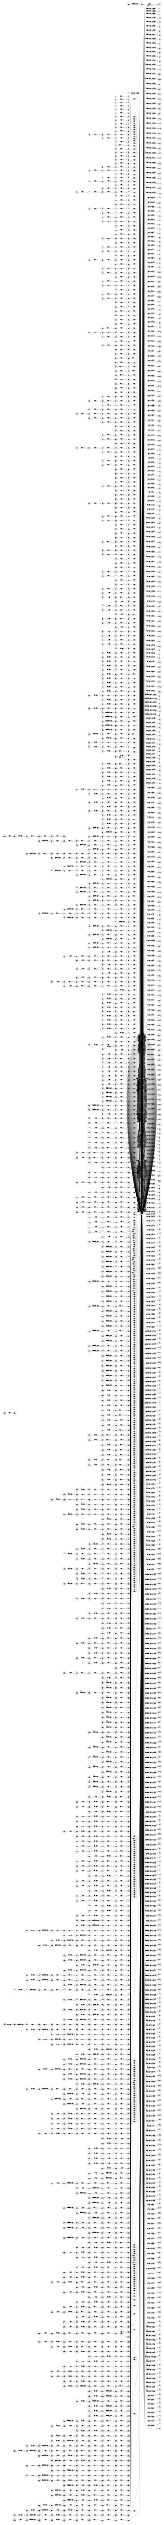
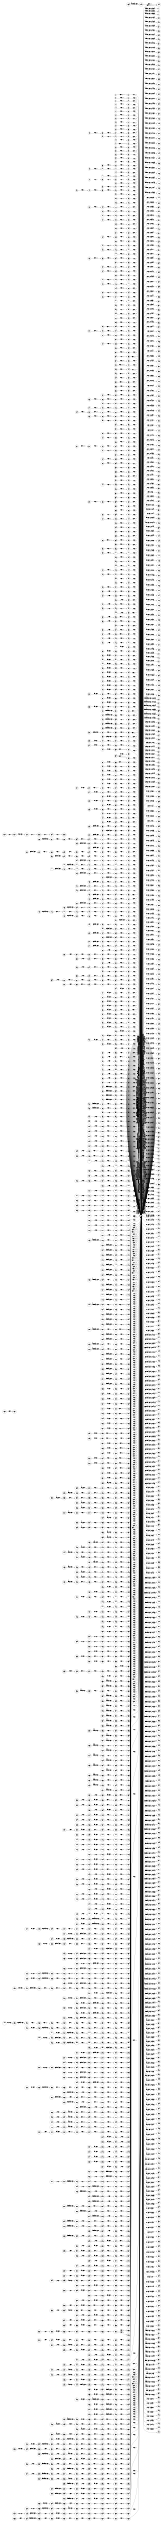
(141, 650) -> (142, 868)
(109, 1046) -> (109, 1040)
